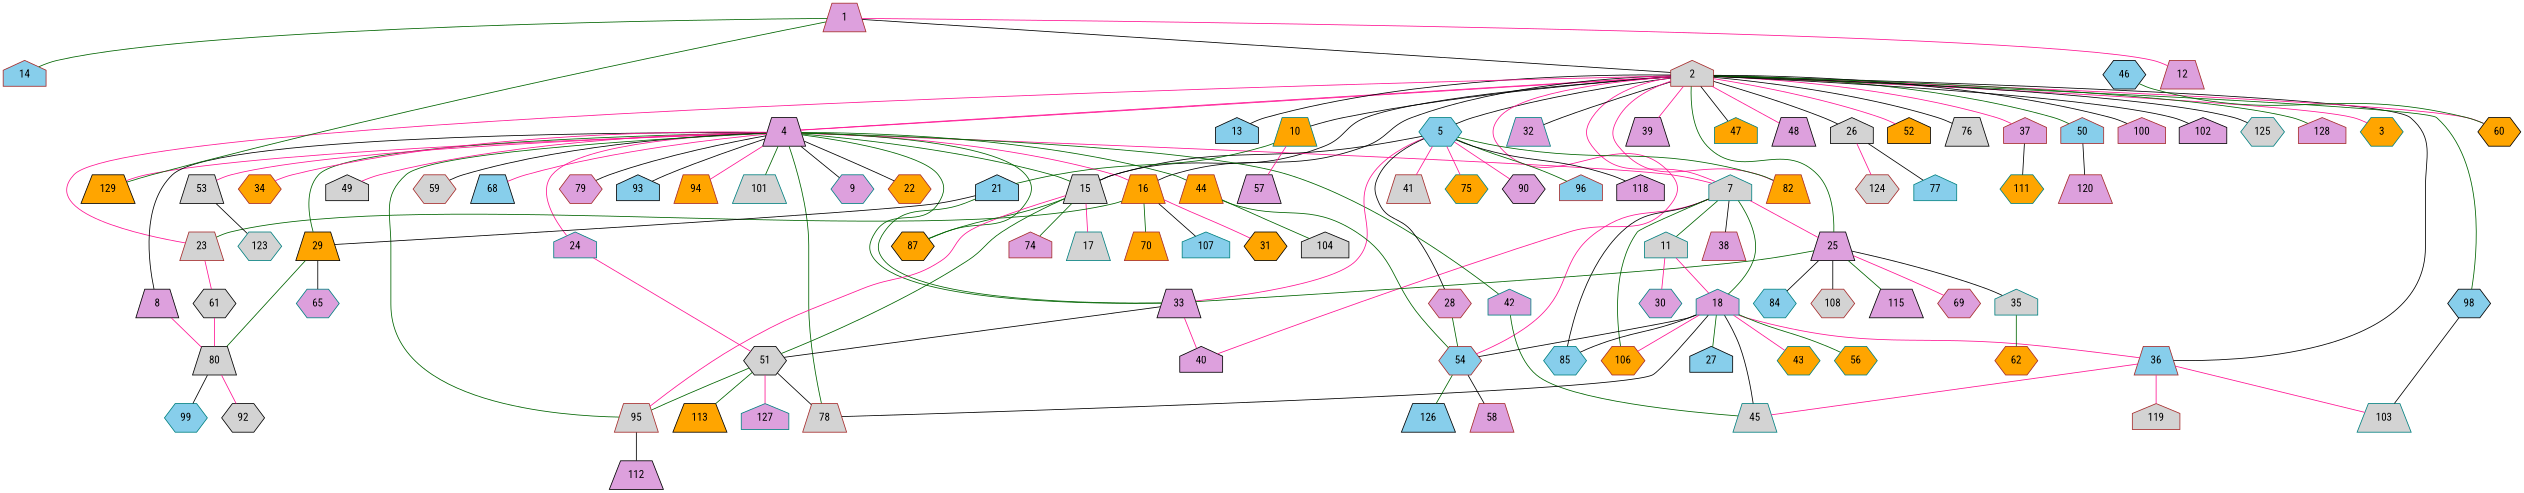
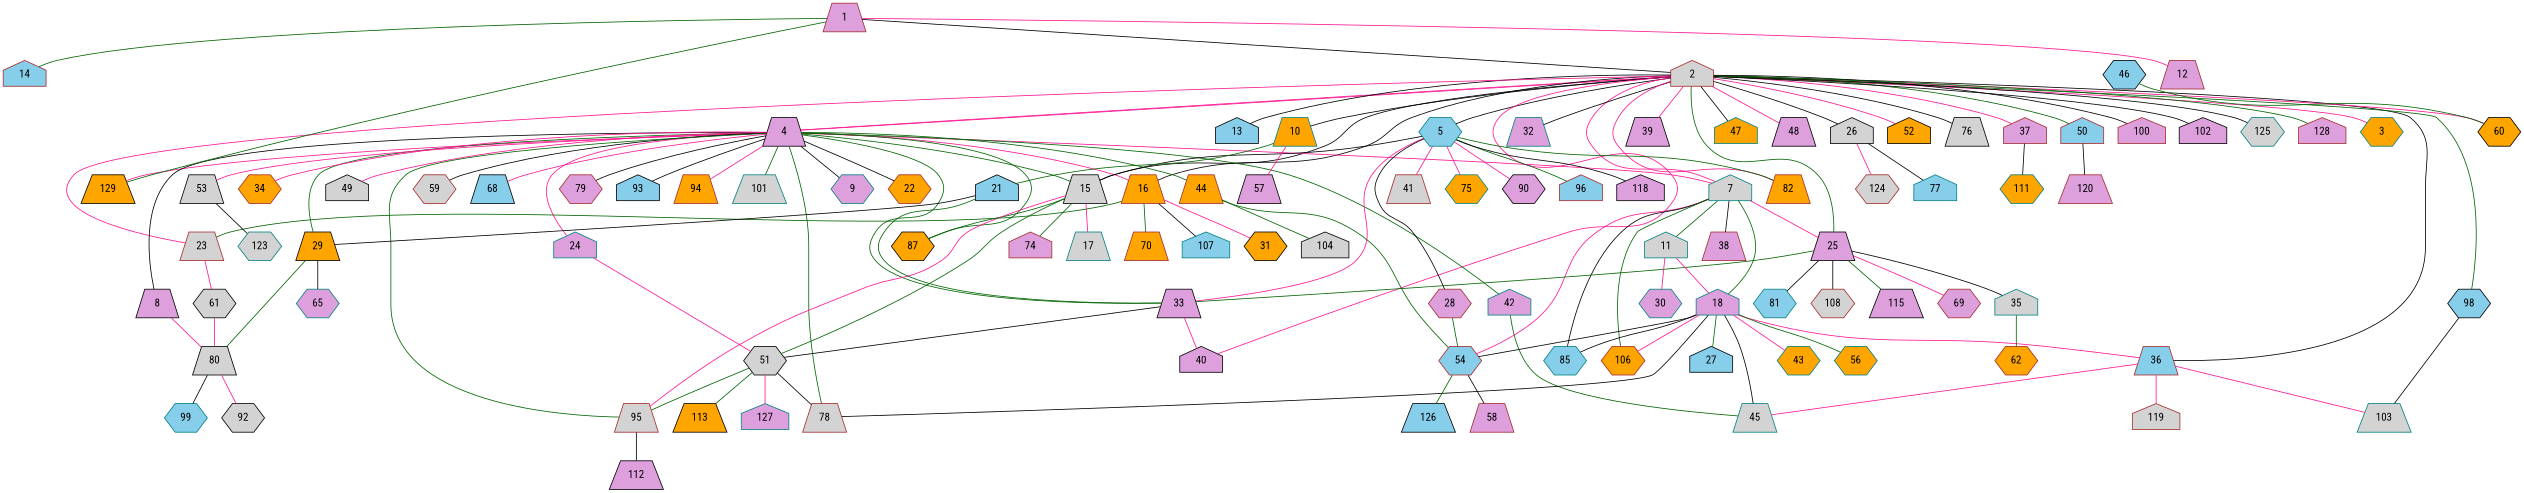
(1775, 303) -> (1775, 303)
